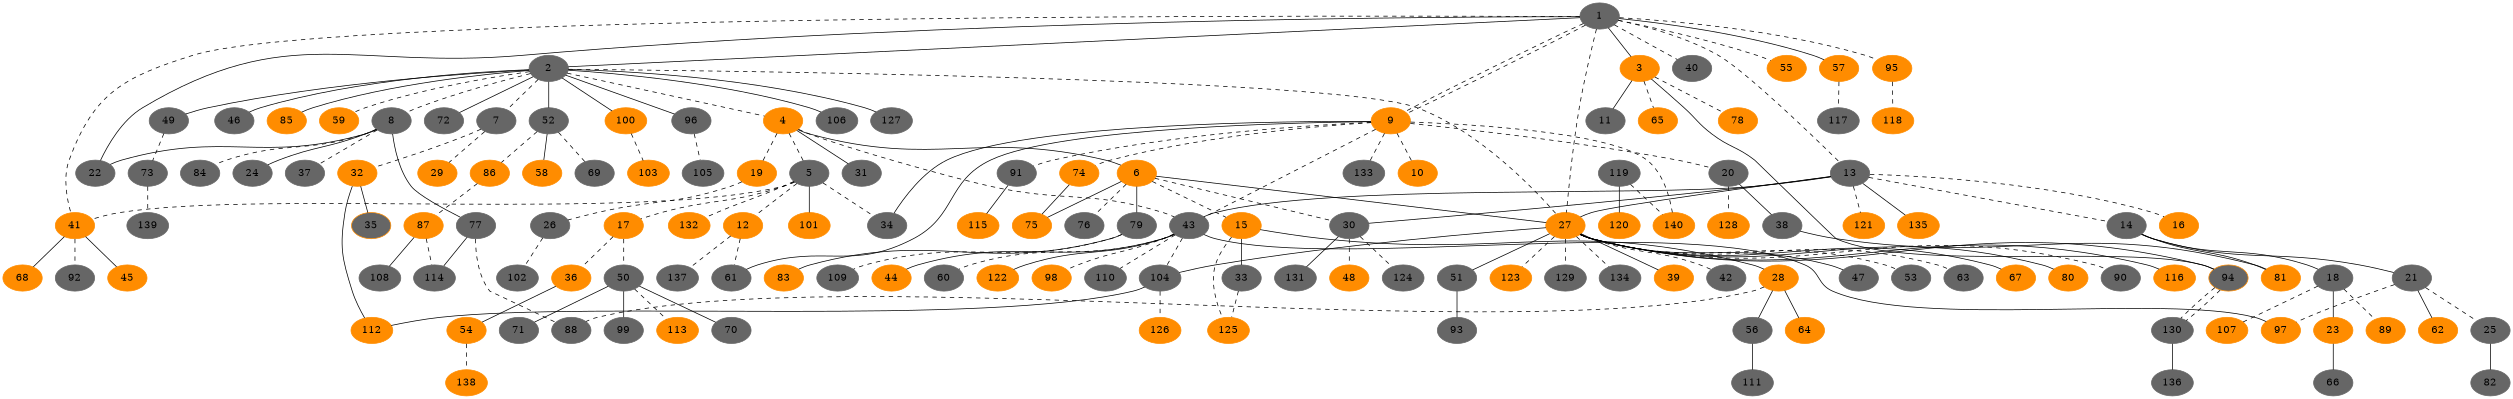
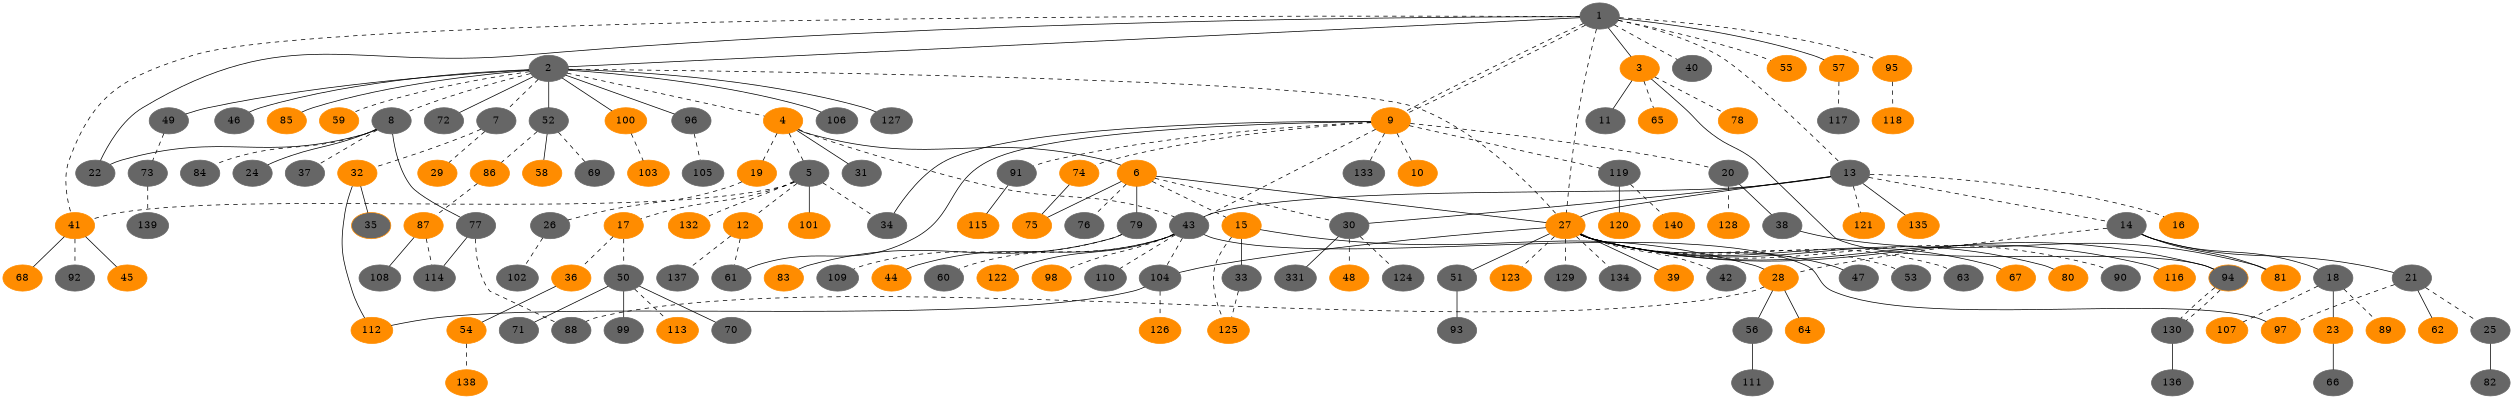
(1560, 135) -> (1505, 147)
none -> (2014, 239)
(1295, 278) -> (1295, 278)
